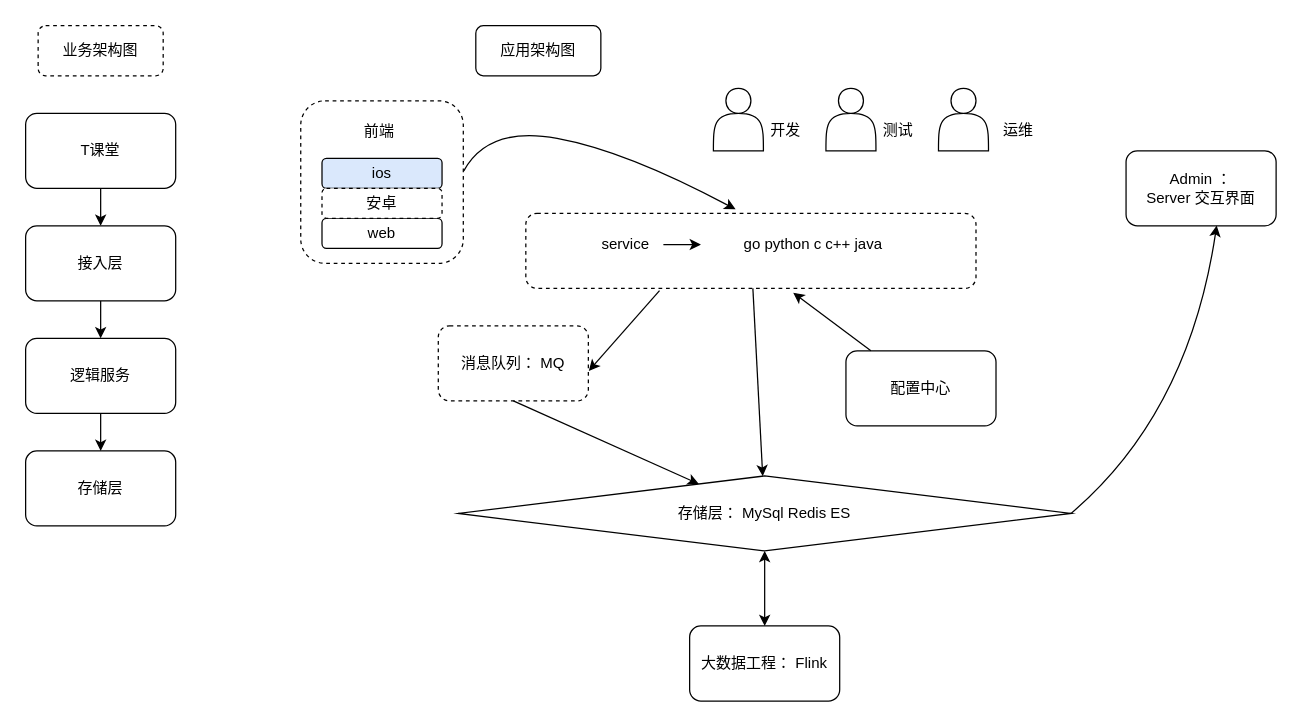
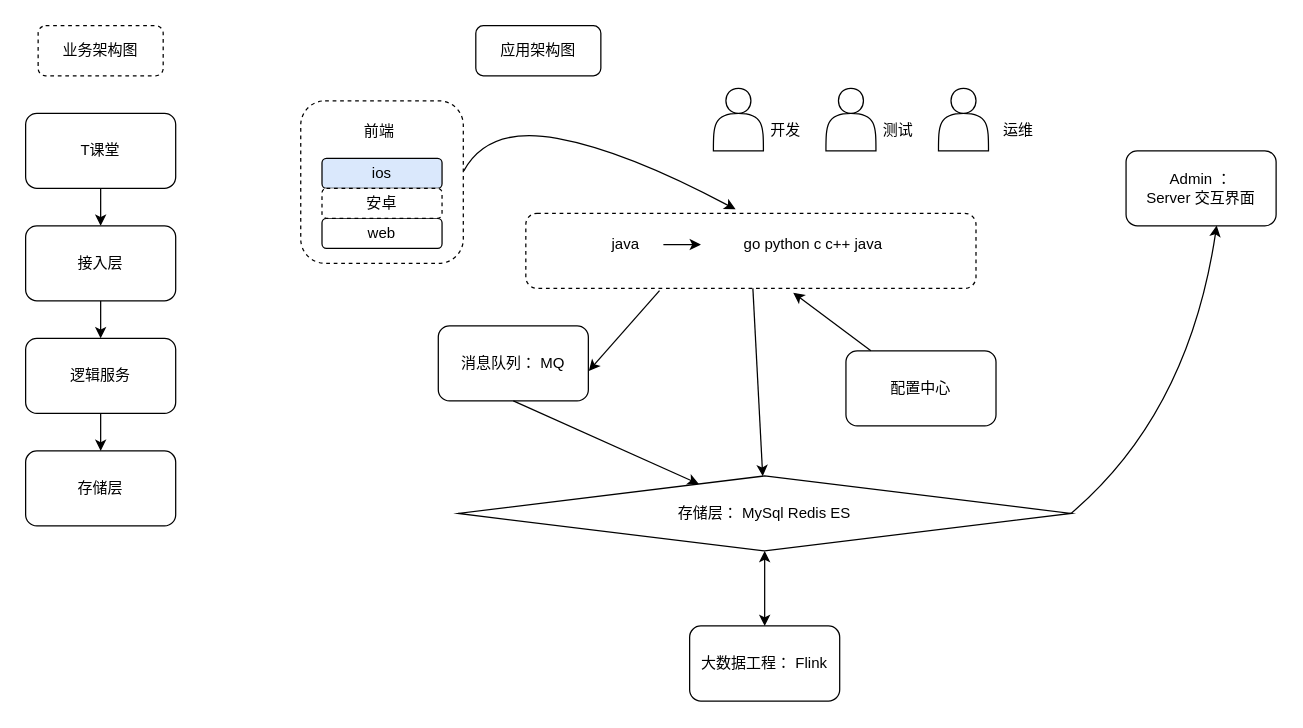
(626, 244) -> (626, 244)
(513, 363) -> (513, 363)
